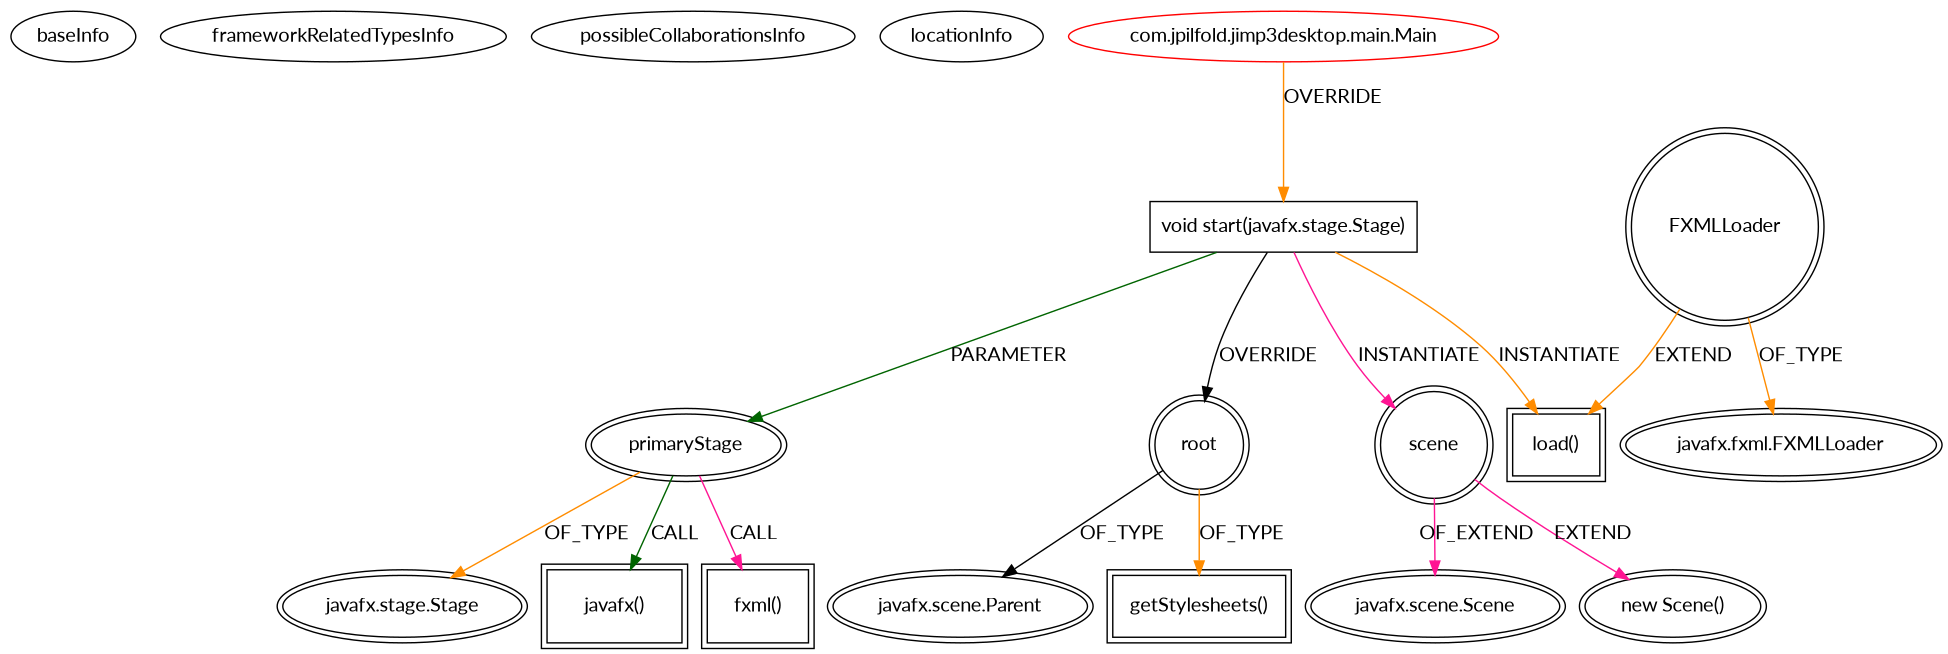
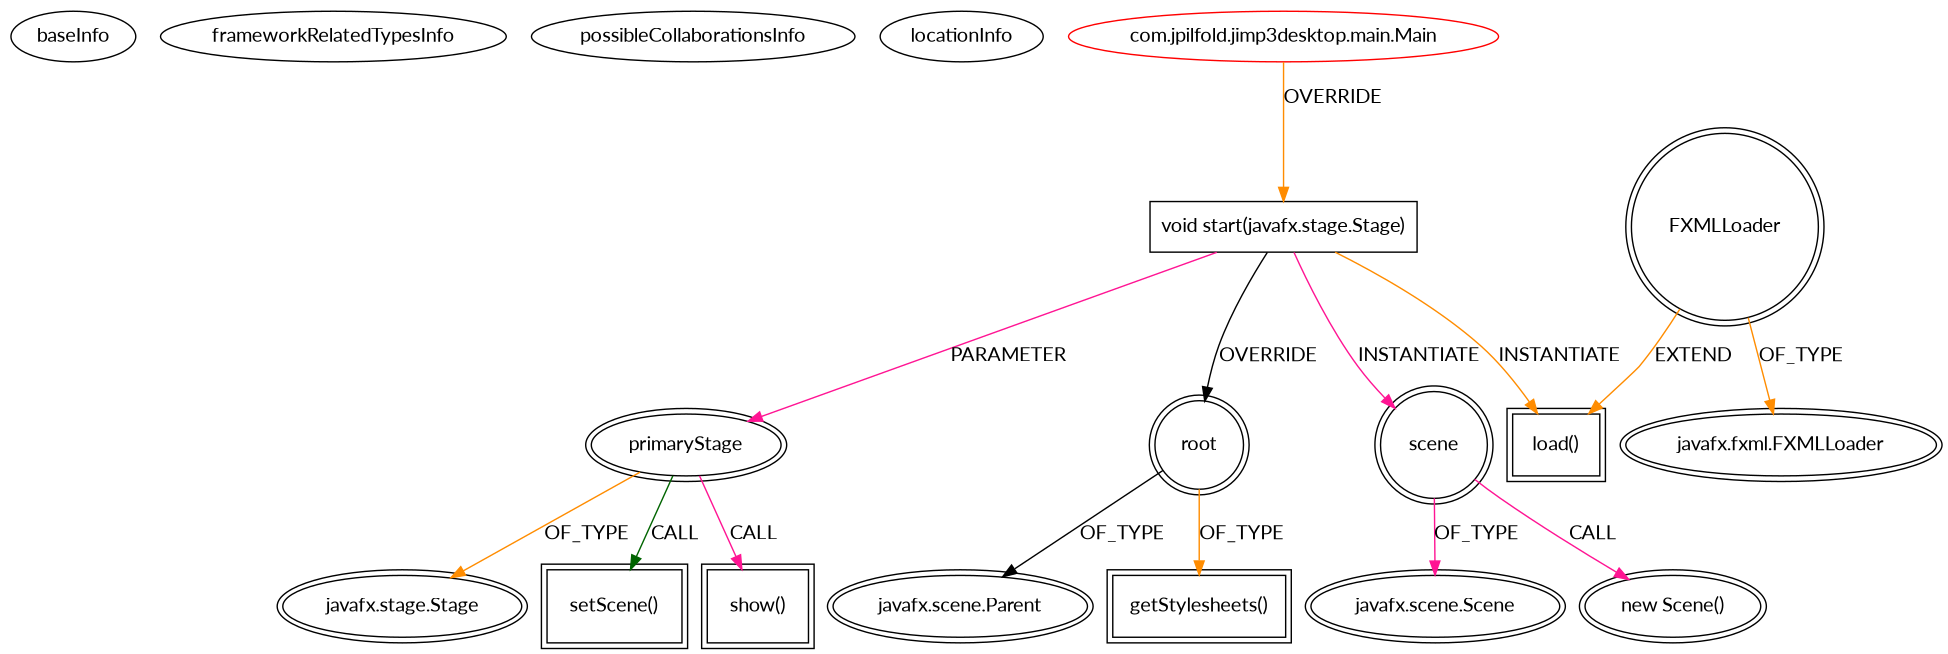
(989, 334) -> (989, 334)
(1477, 534) -> (1477, 534)
(1593, 534) -> (1593, 534)
(615, 606) -> (615, 606)
(758, 606) -> (758, 606)
